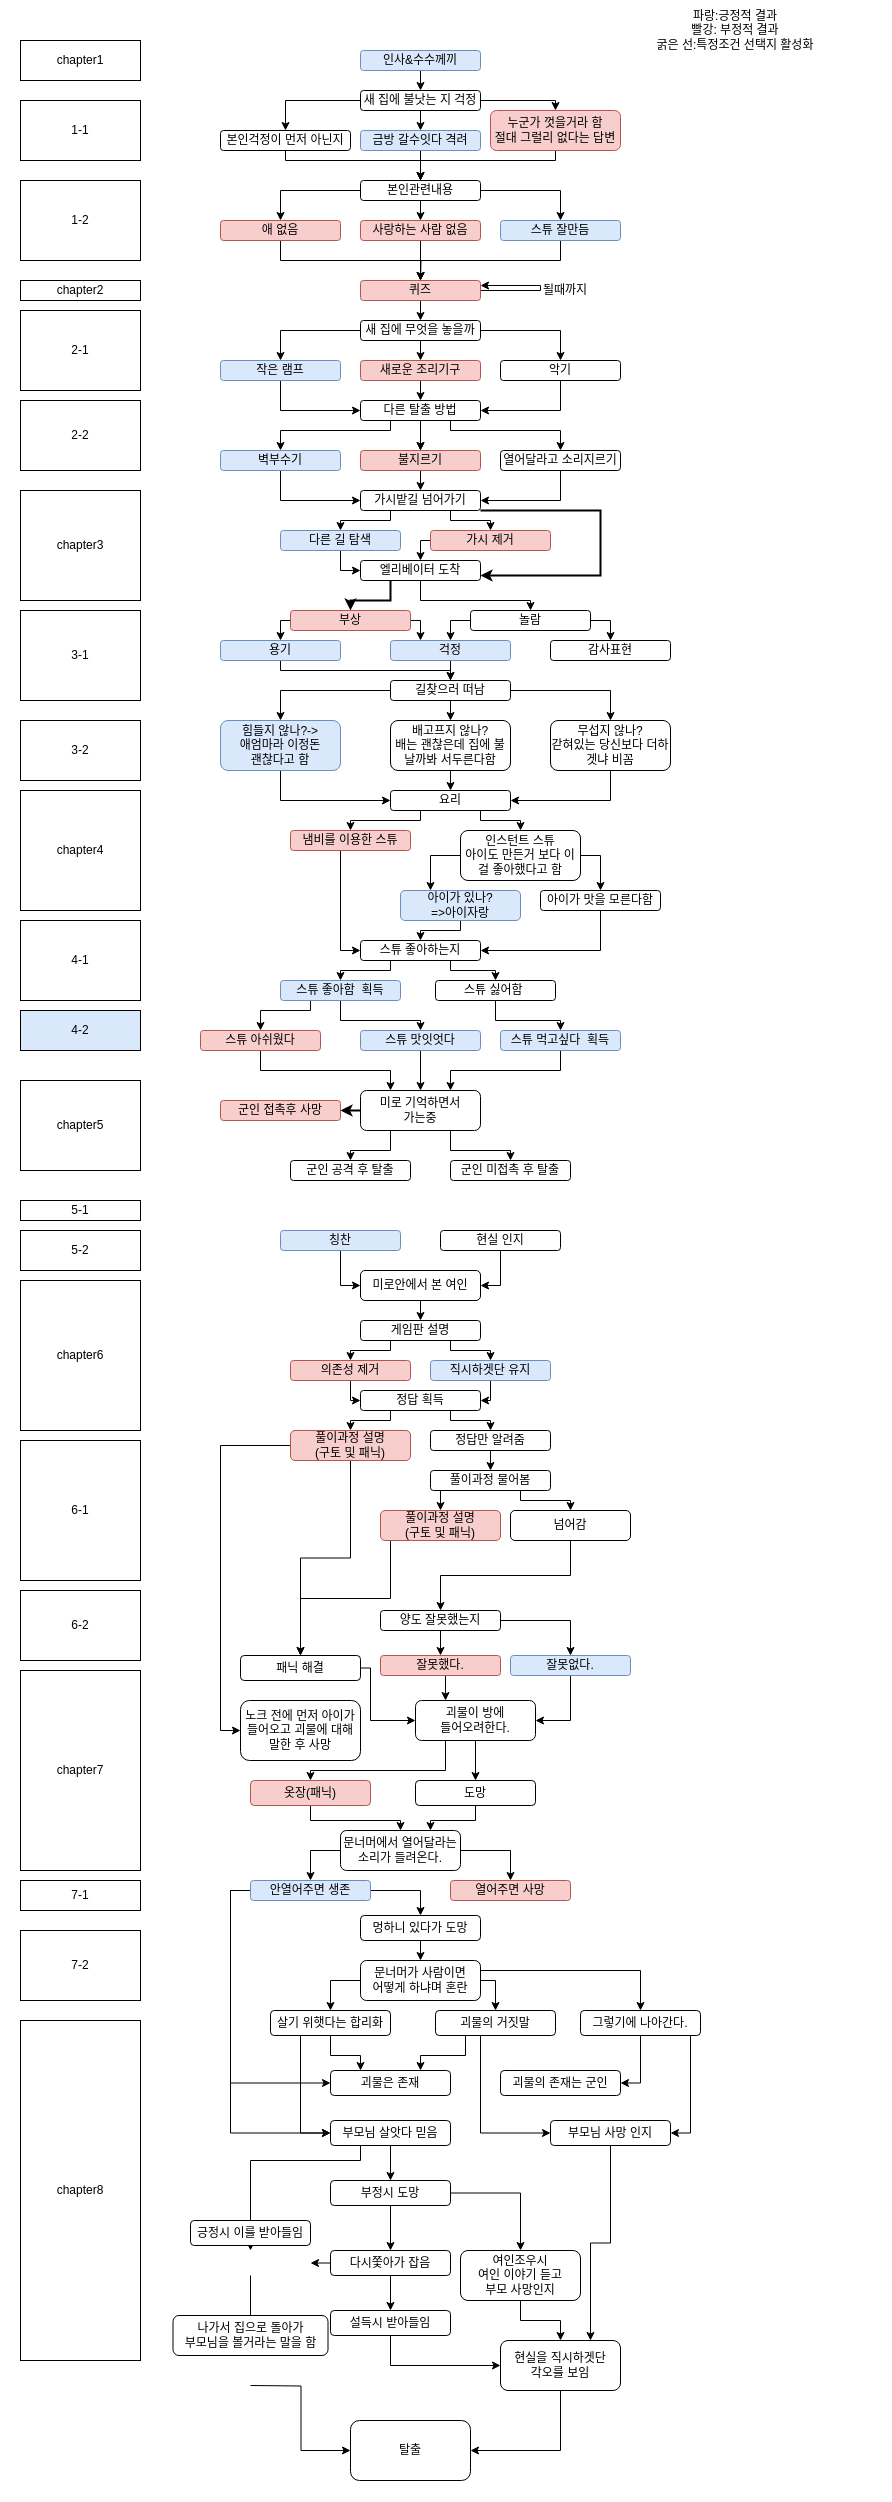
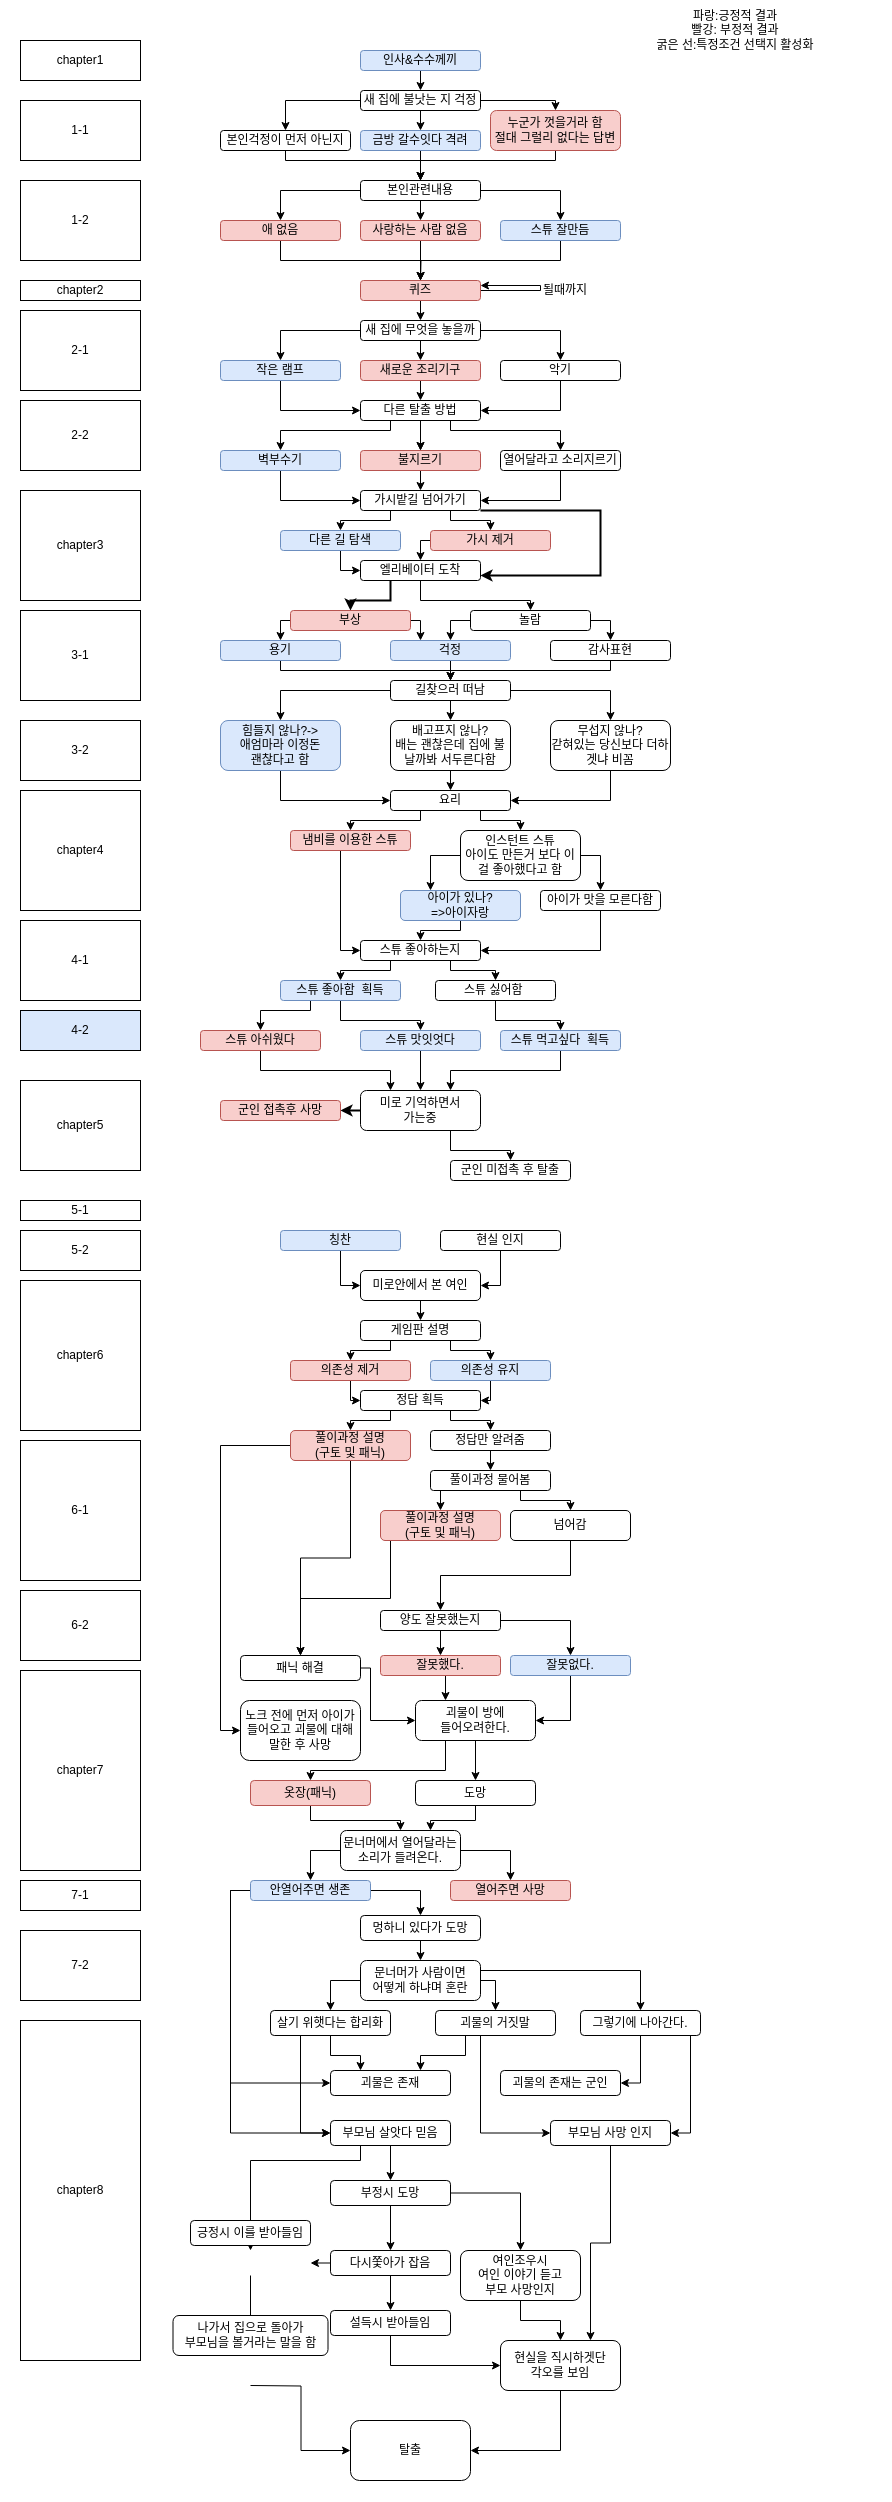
none -> (537, 671)
(380, 1151) -> none
(351, 1171) -> none
(491, 1371) -> (491, 1371)
